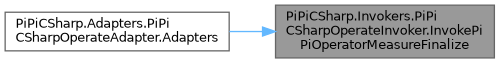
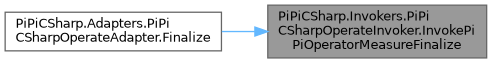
(117, 32) -> (113, 32)
